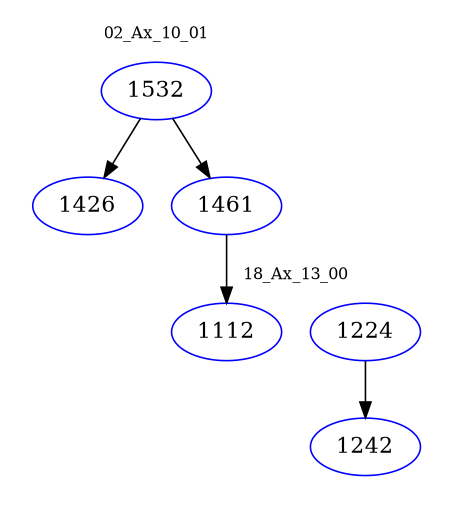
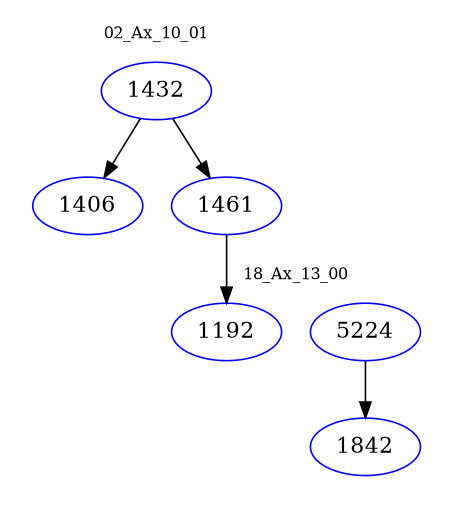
(156, 91) -> (156, 91)
(88, 206) -> (88, 206)
(227, 332) -> (227, 332)
(365, 332) -> (365, 332)
(365, 447) -> (365, 447)
